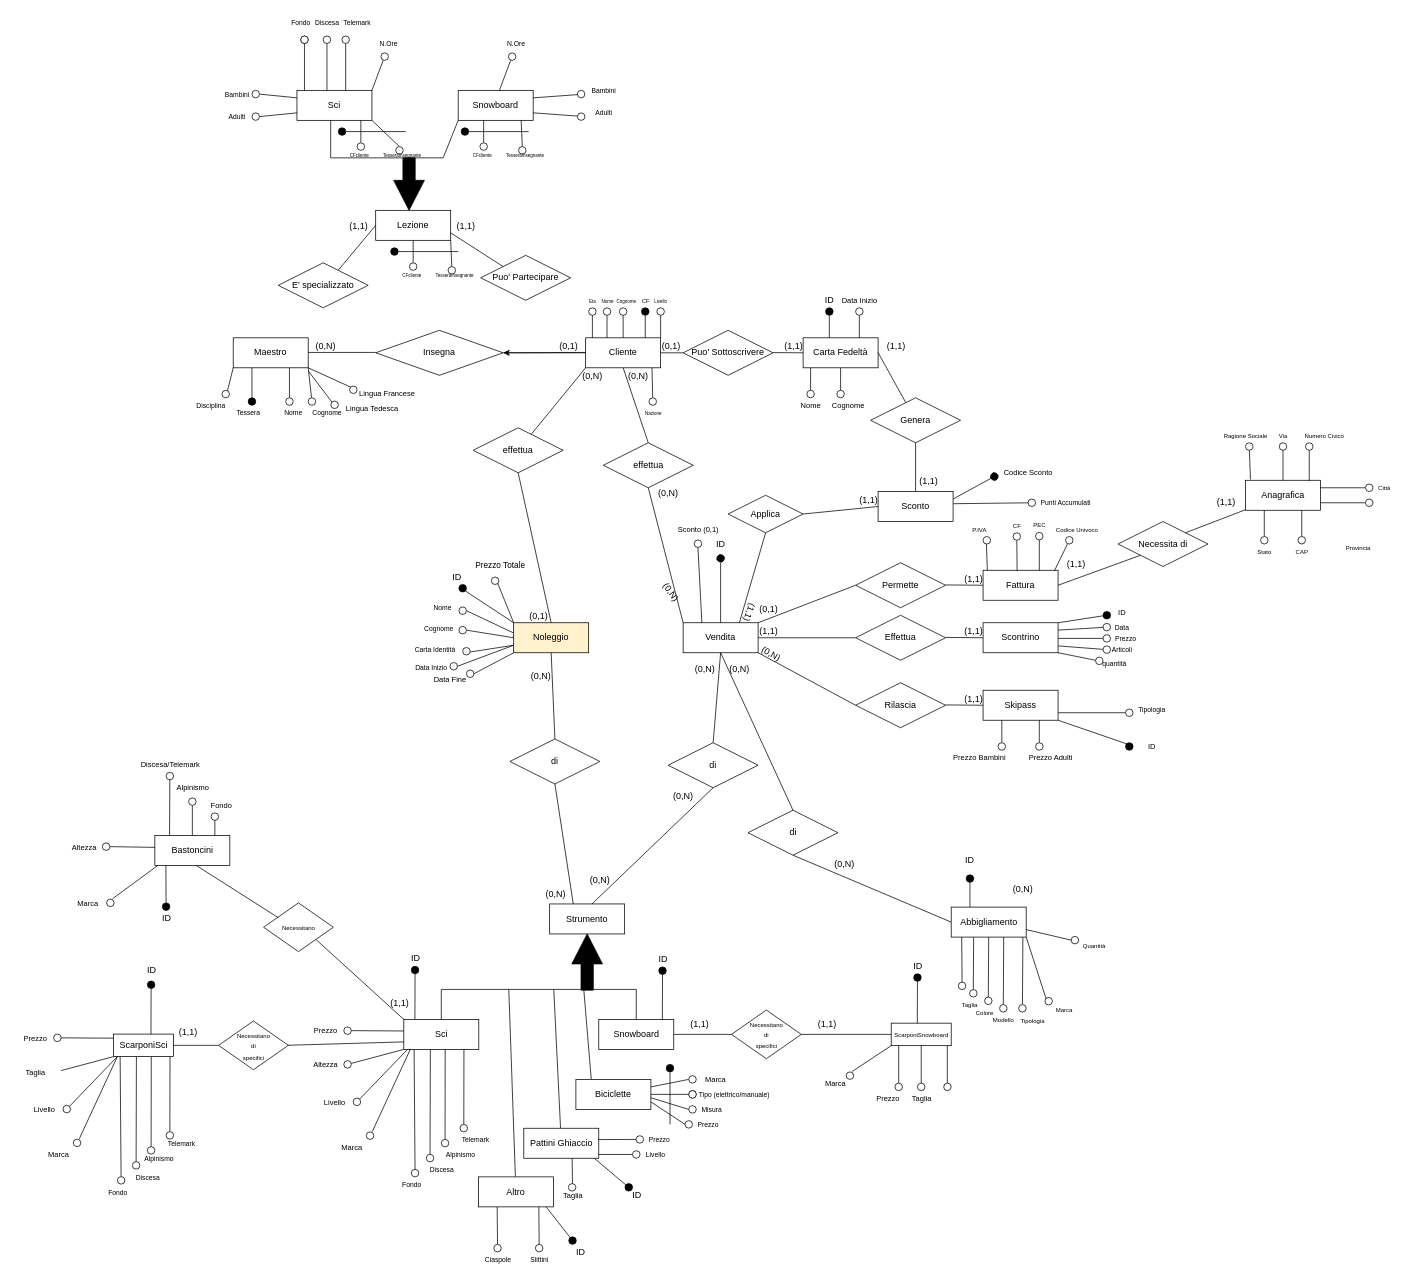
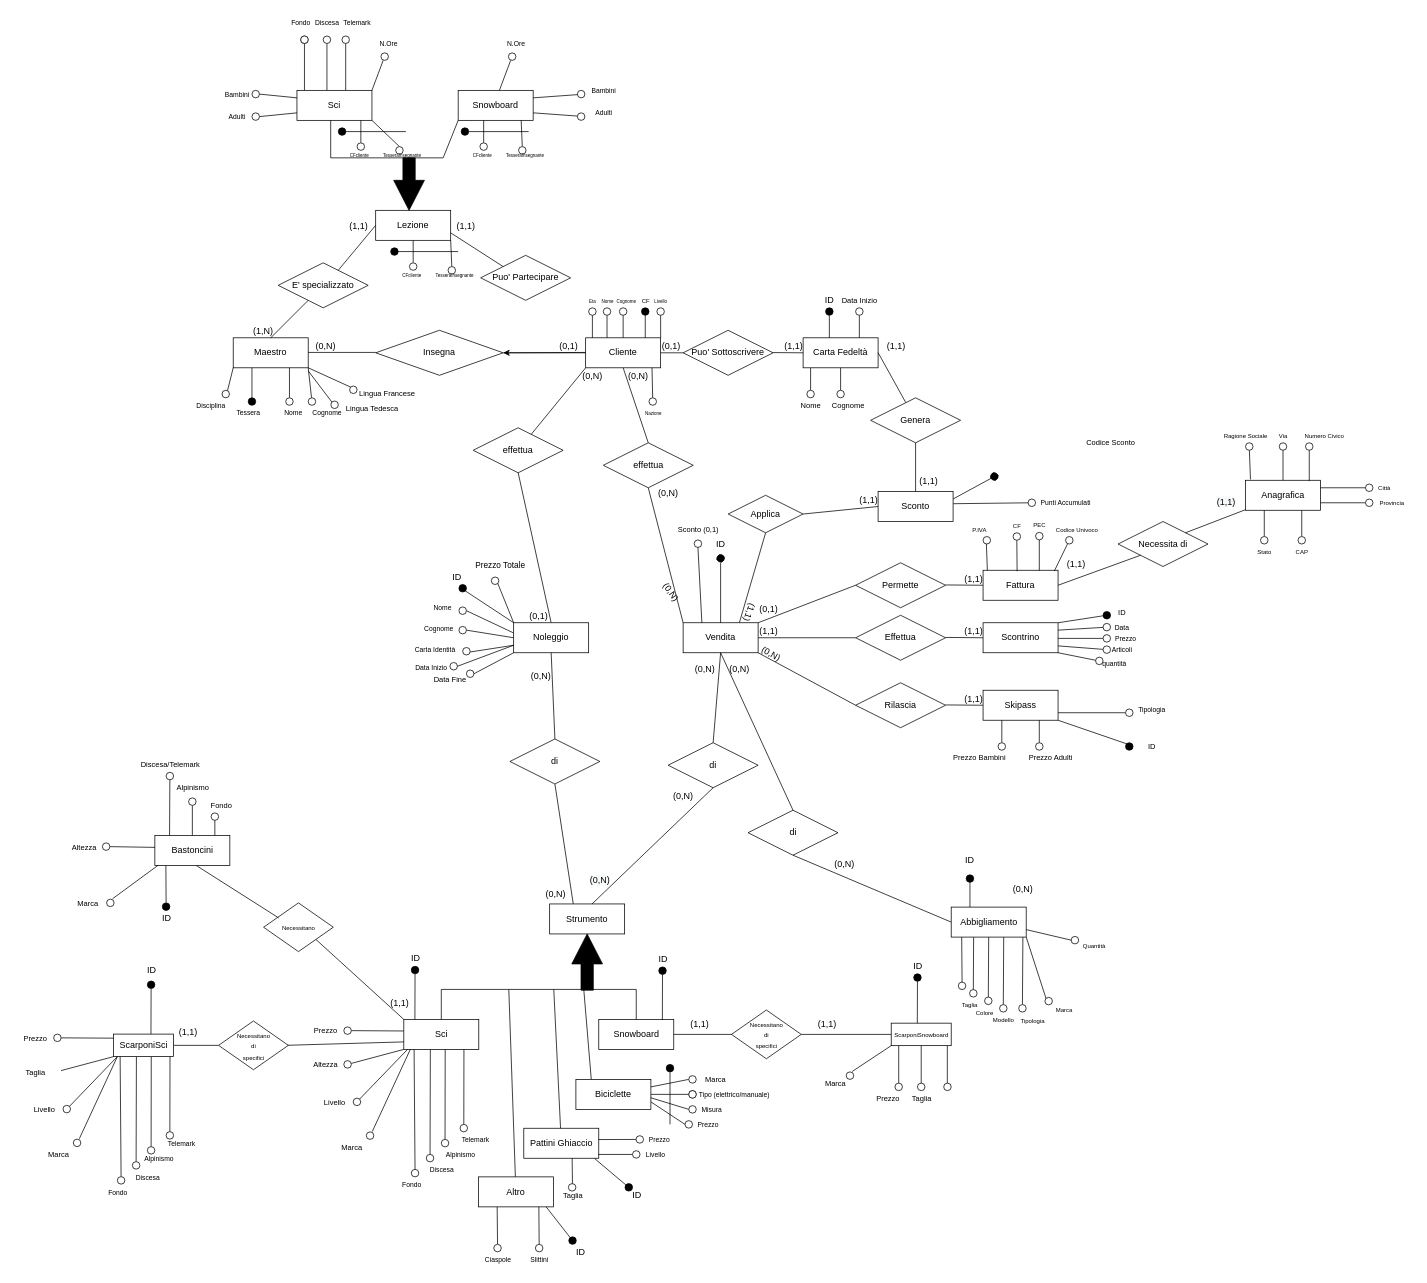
none -> (289, 319)
(1028, 473) -> (1110, 443)
(1358, 548) -> (1392, 503)
(551, 638) -> (551, 638)
